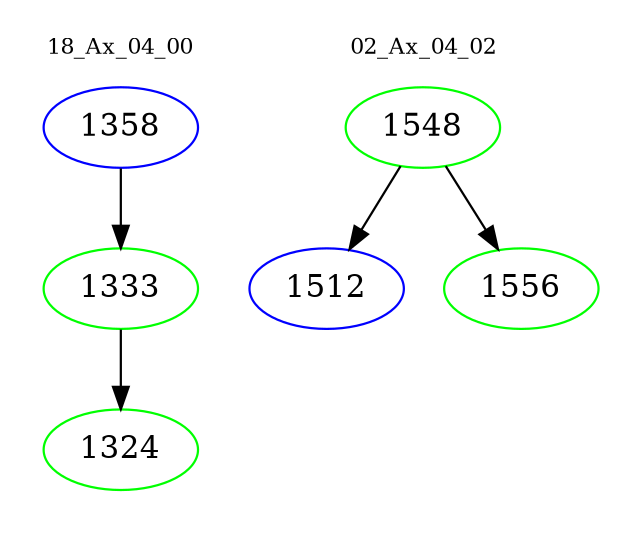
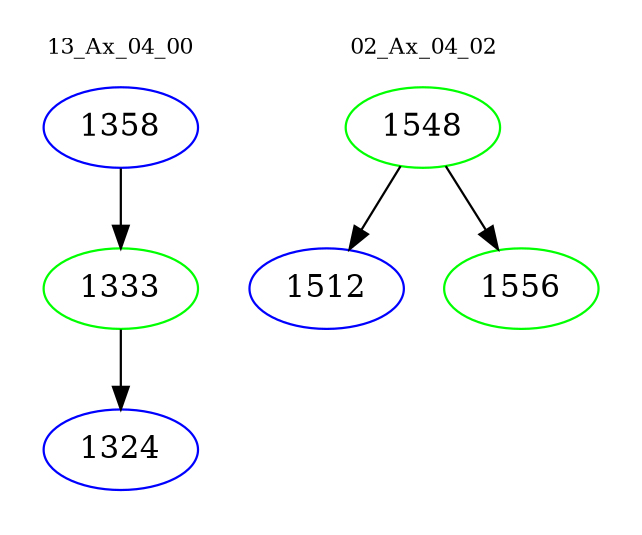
(121, 48) -> (121, 48)
(121, 450) -> (121, 450)
